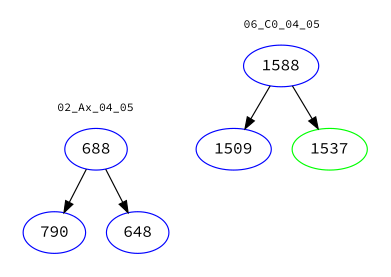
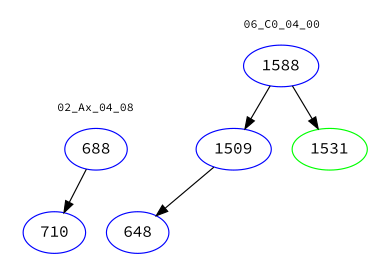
(282, 25) -> (282, 25)
(96, 108) -> (96, 108)
(330, 149) -> (330, 149)
(114, 186) -> (190, 188)
(54, 233) -> (54, 233)
